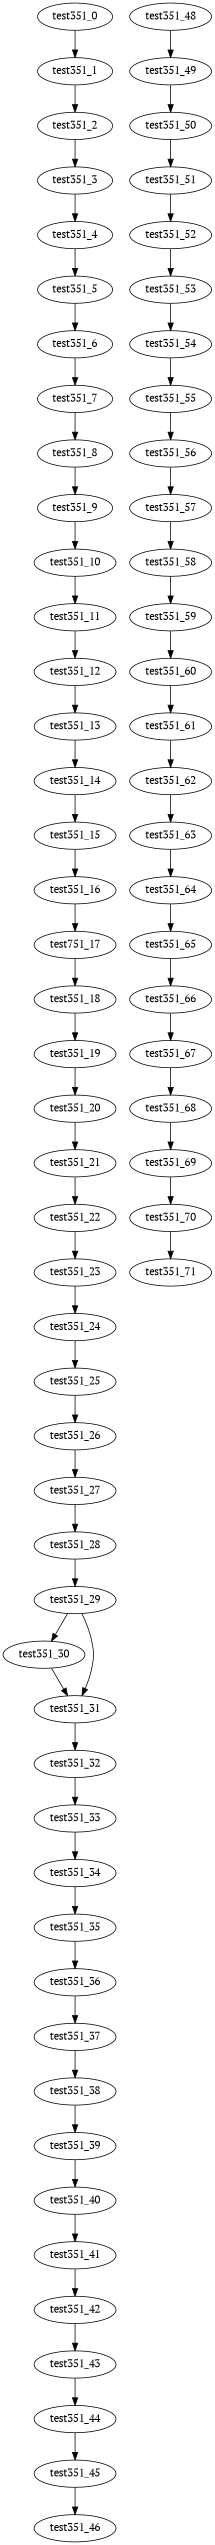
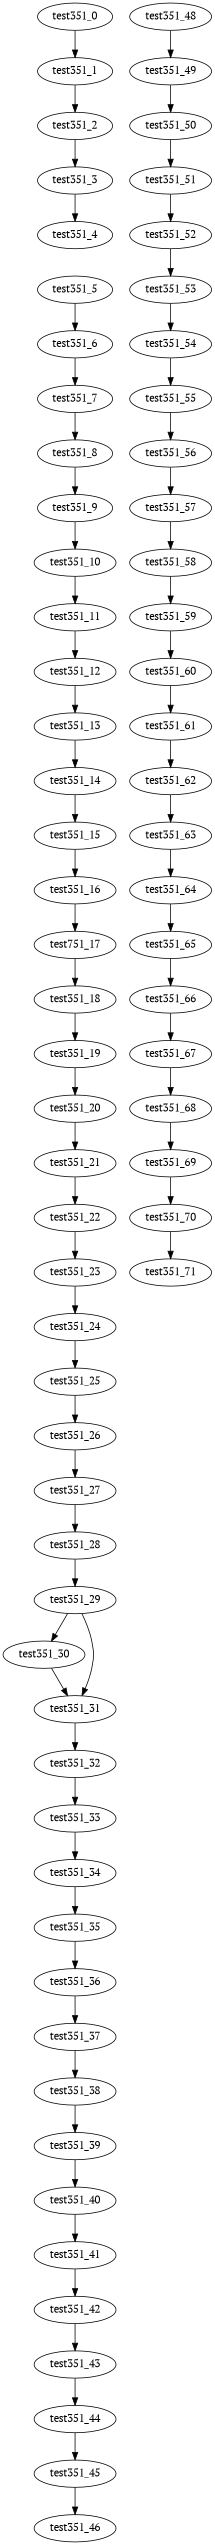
(75, 259) -> none
